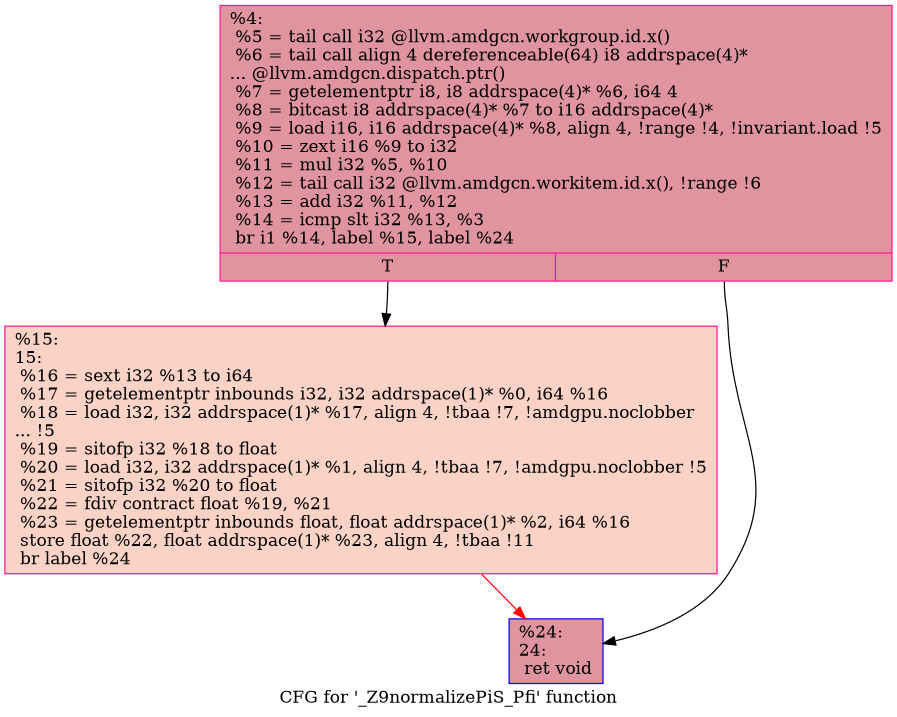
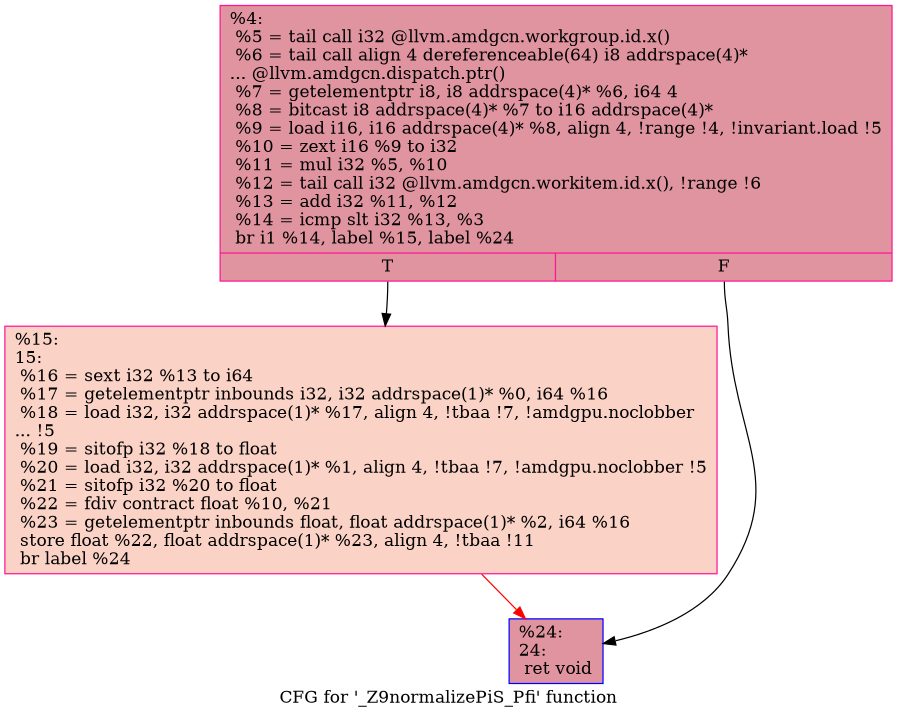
(174, 504) -> (174, 504)
